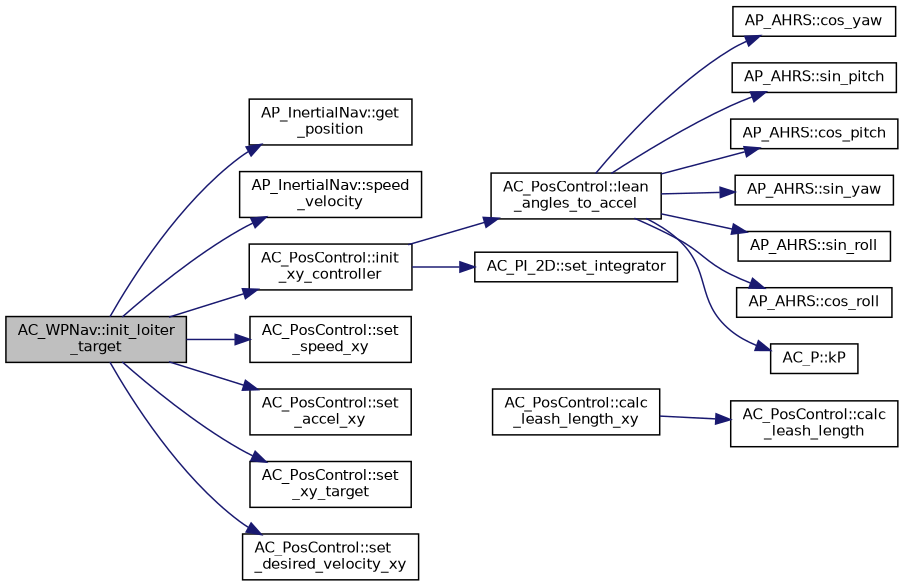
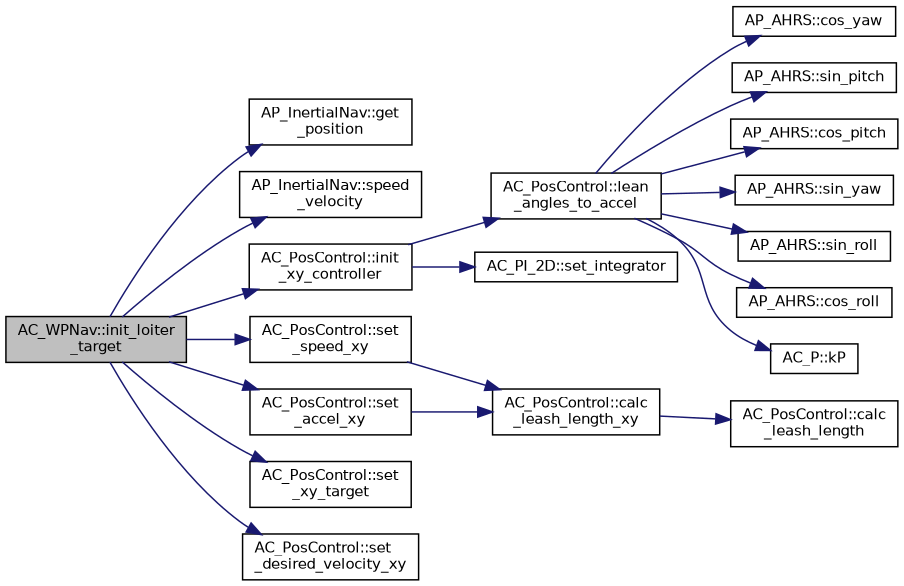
none -> (446, 374)
none -> (445, 412)
